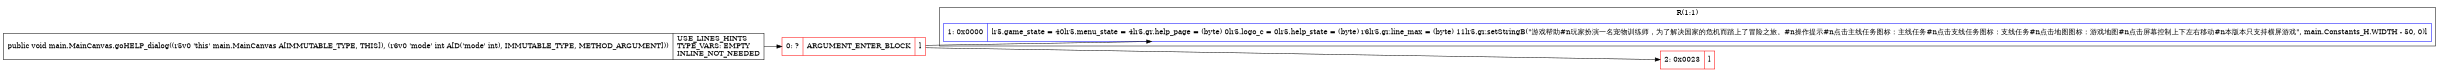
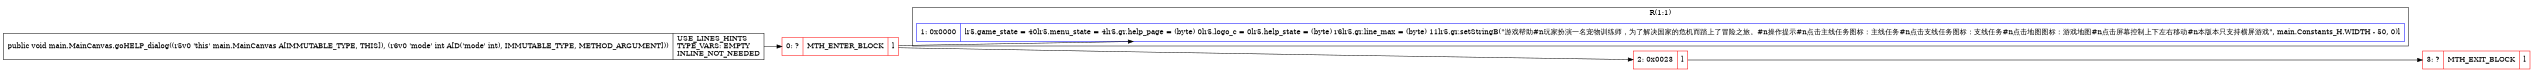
(859, 46) -> (846, 46)
none -> (2476, 60)
